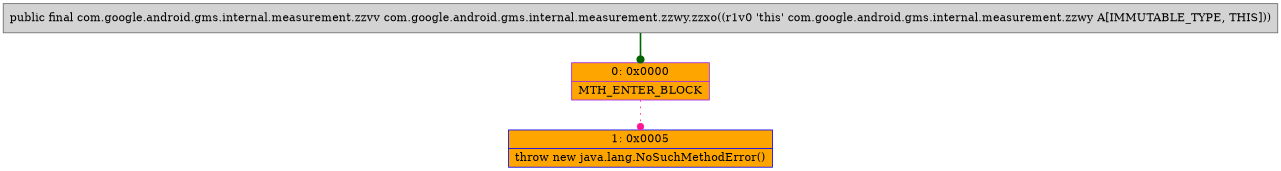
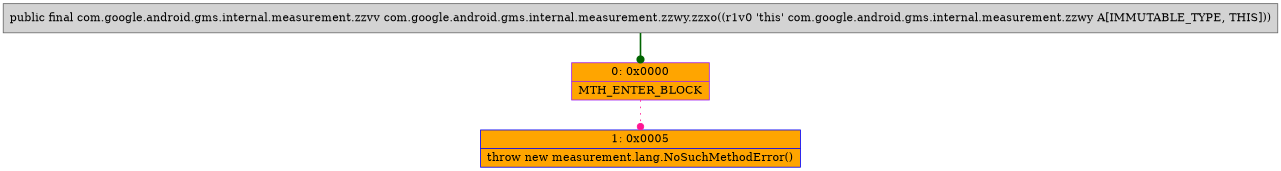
(640, 157) -> (640, 157)
